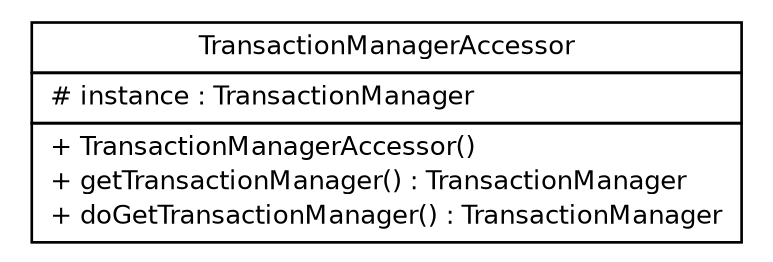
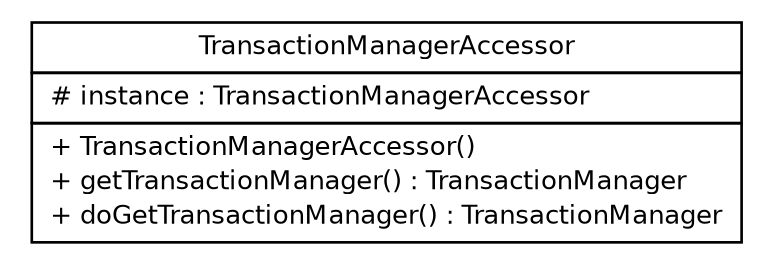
(262, 97) -> (320, 97)
